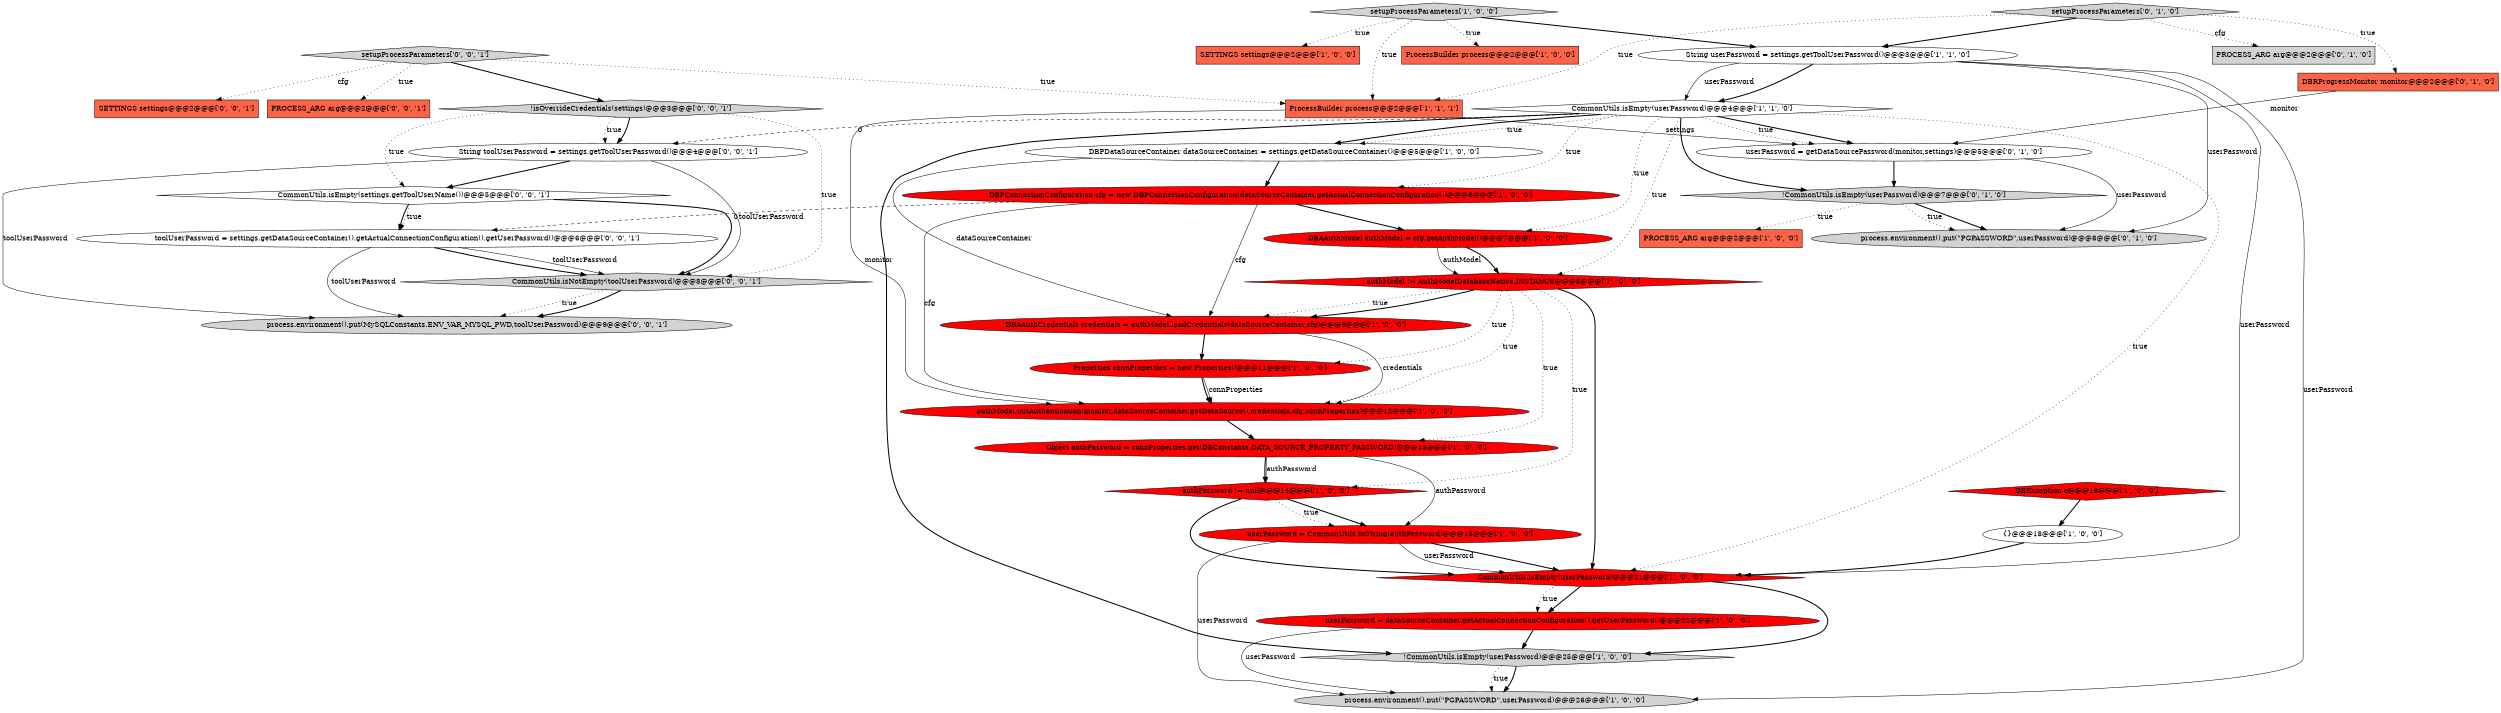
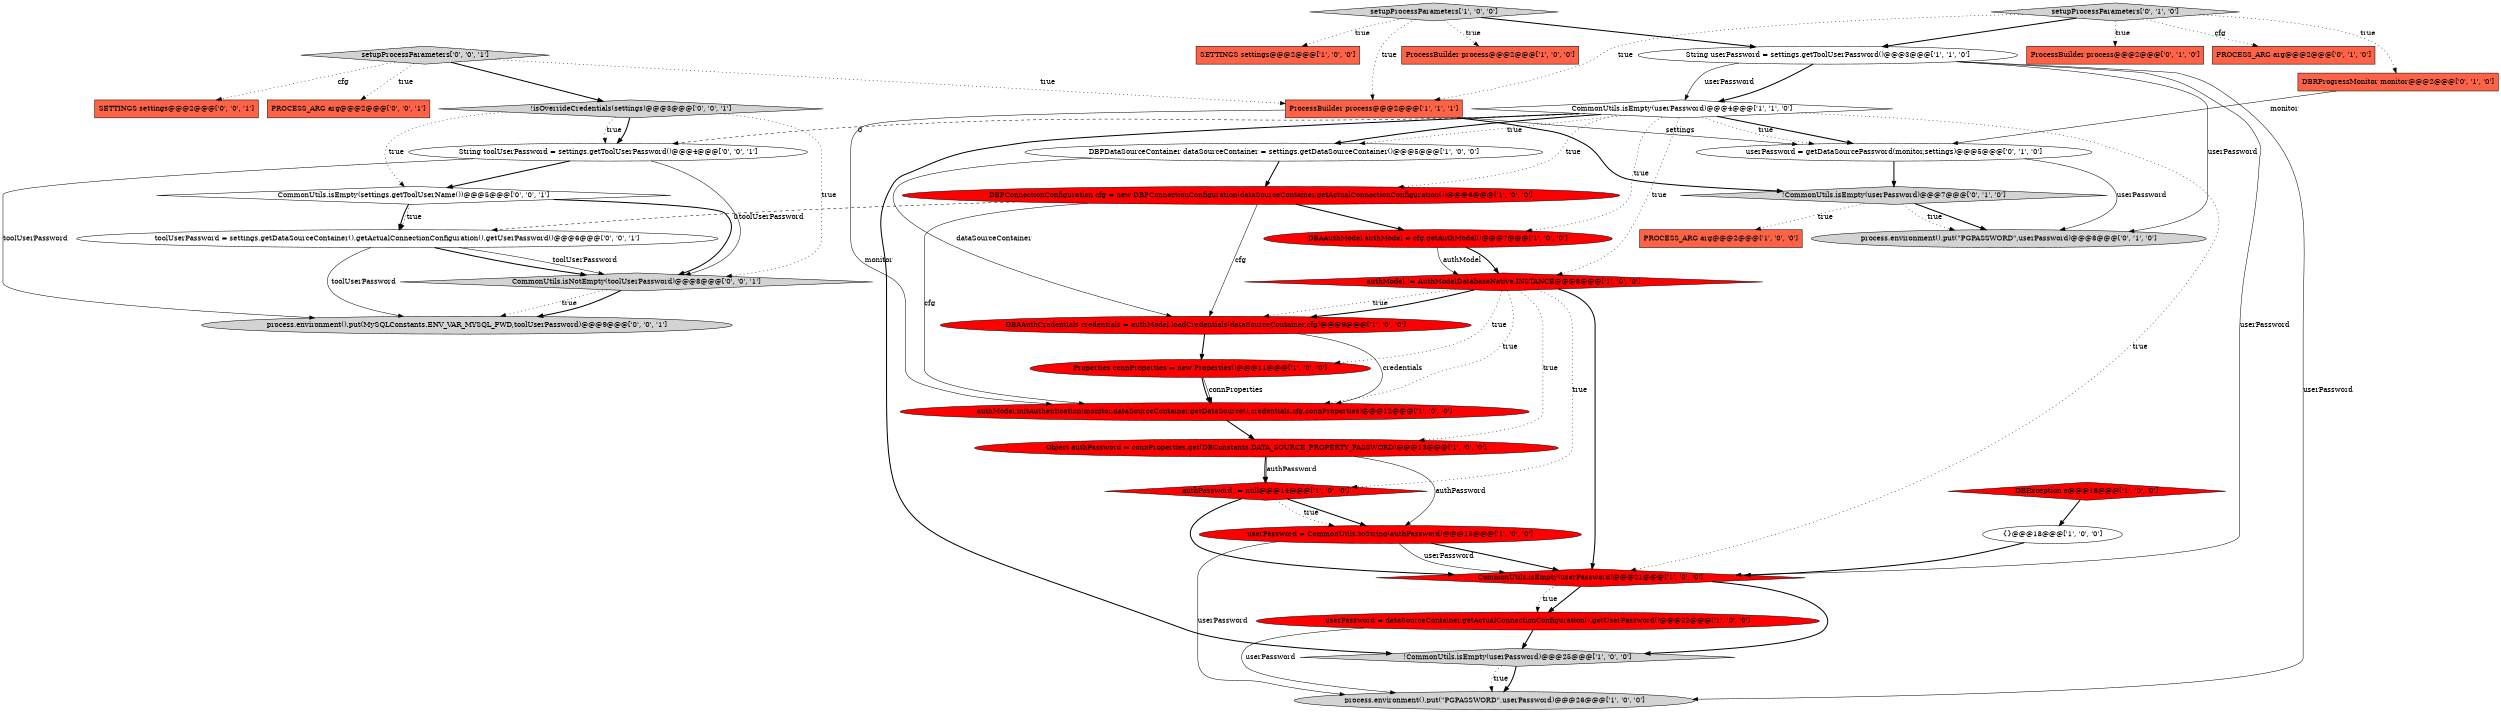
none -> (2115, 55)
(2294, 55) -> (2294, 55)
(1722, 176) -> (1611, 171)
